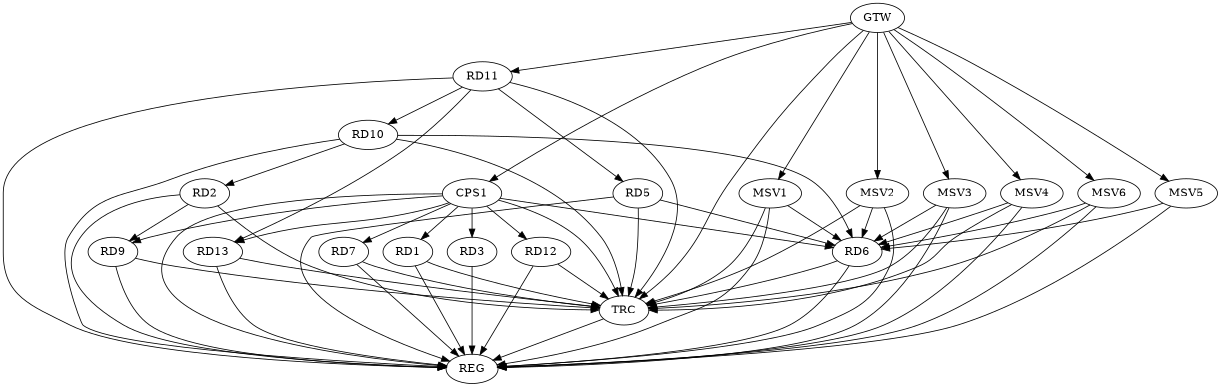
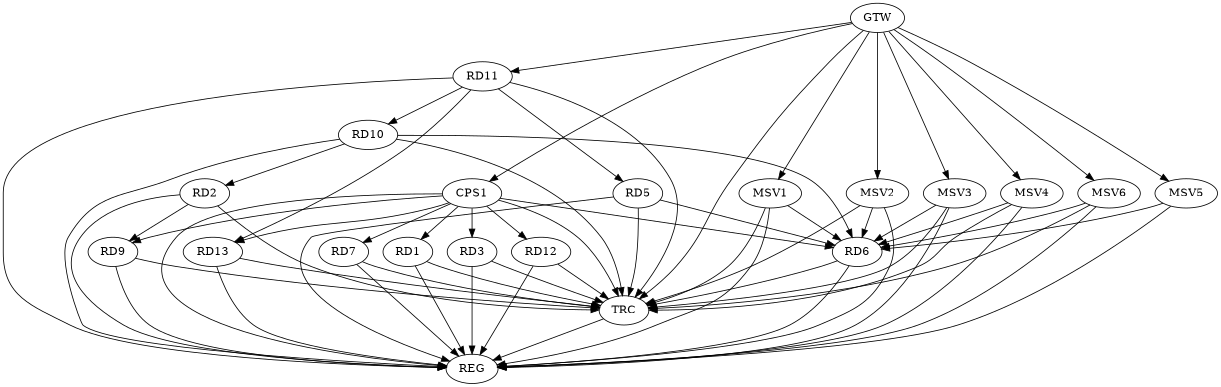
none -> (543, 281)
